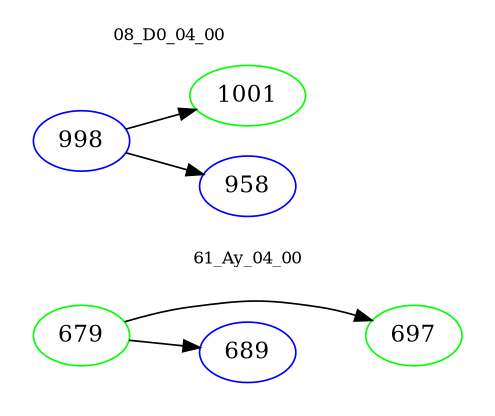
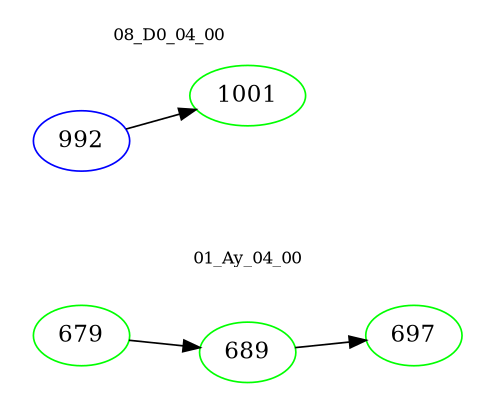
(82, 141) -> (82, 141)
(248, 186) -> none
(248, 259) -> (248, 259)
(240, 302) -> (322, 345)
(248, 352) -> (248, 352)
